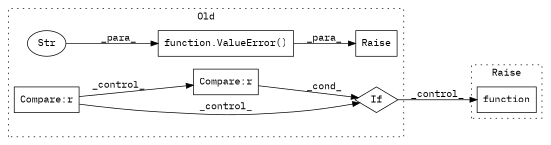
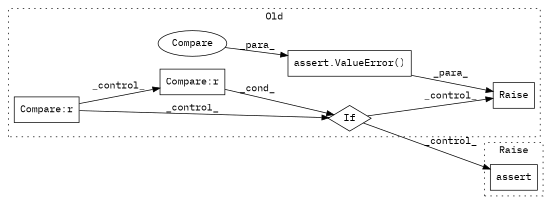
(47, 43) -> (192, 43)
(226, 43) -> (350, 63)
(507, 100) -> (514, 177)
none -> (427, 108)
